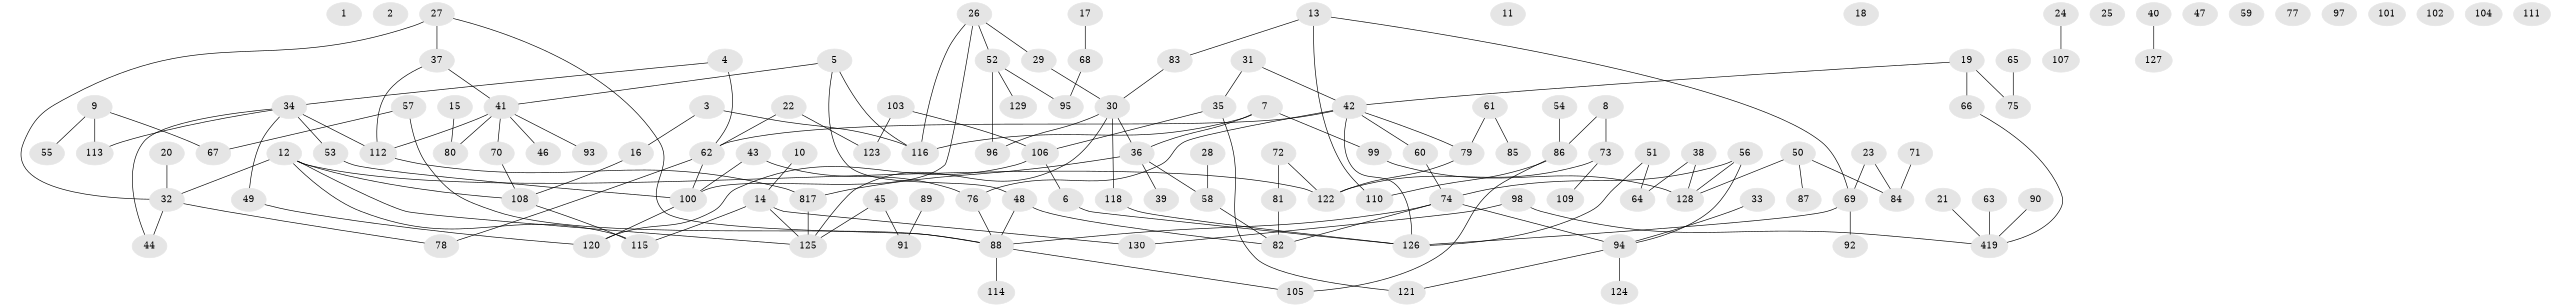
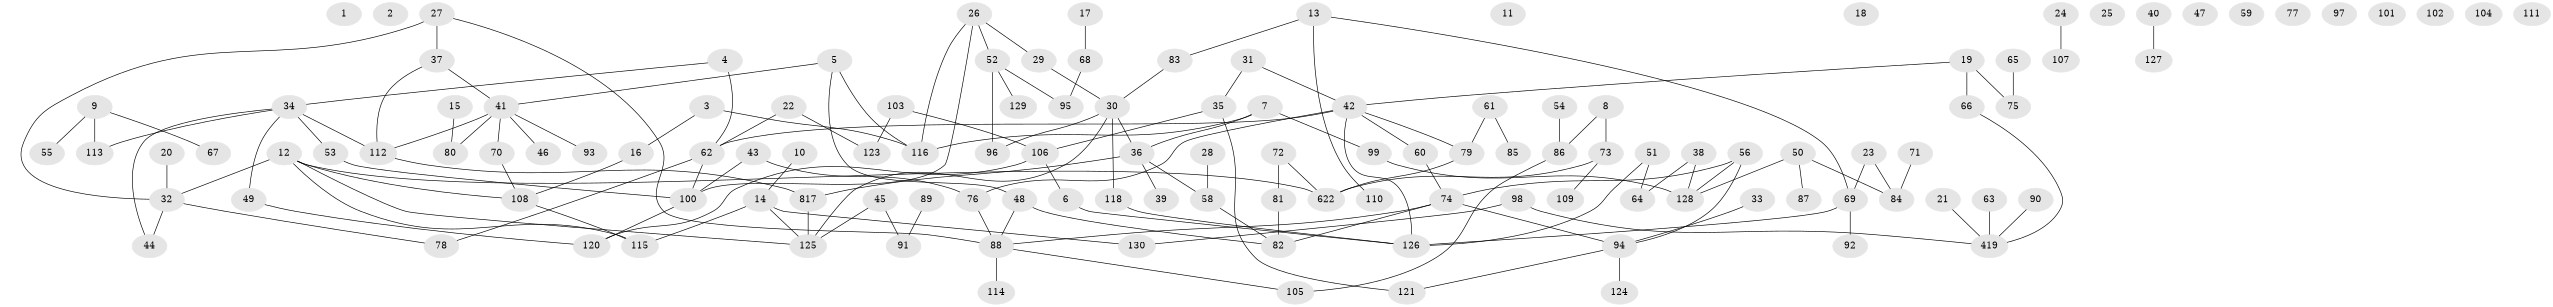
(409, 107) -> none
(1466, 181) -> none
(1326, 200) -> (1326, 200)
